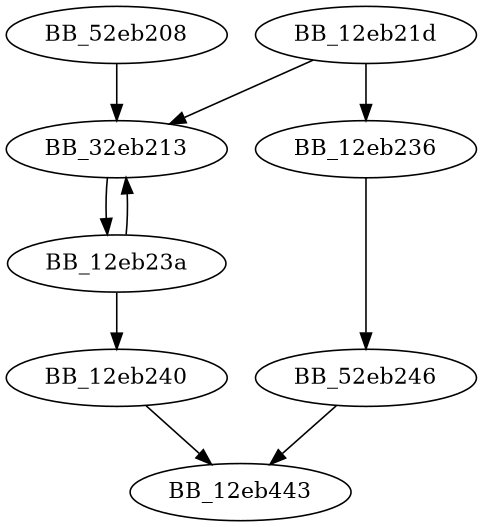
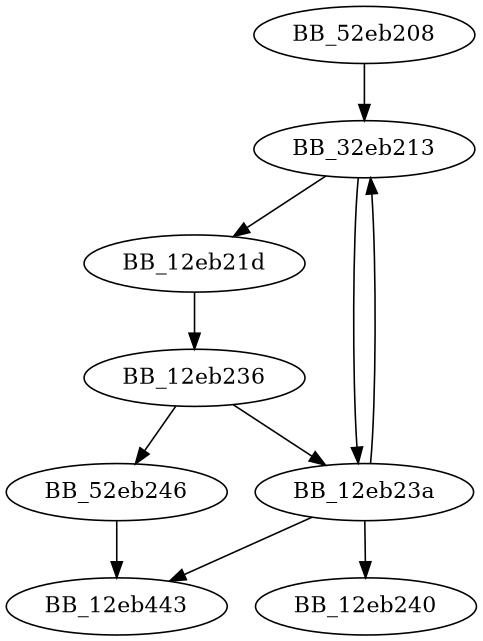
(249, 89) -> (286, 202)
(173, 430) -> (248, 546)
none -> (272, 430)
